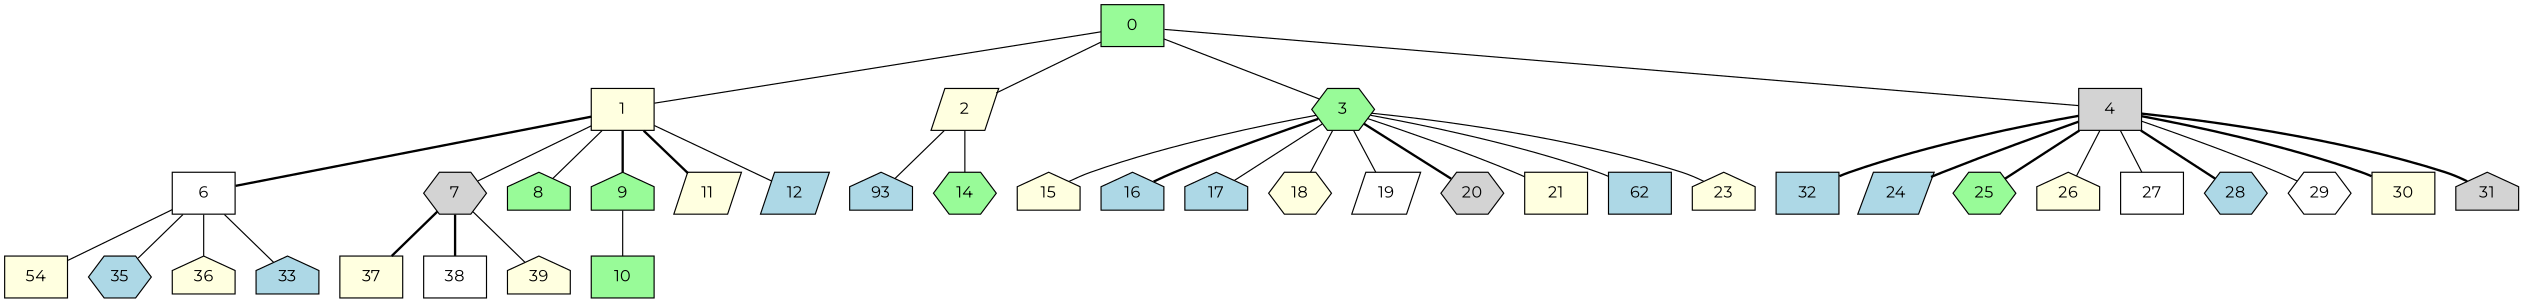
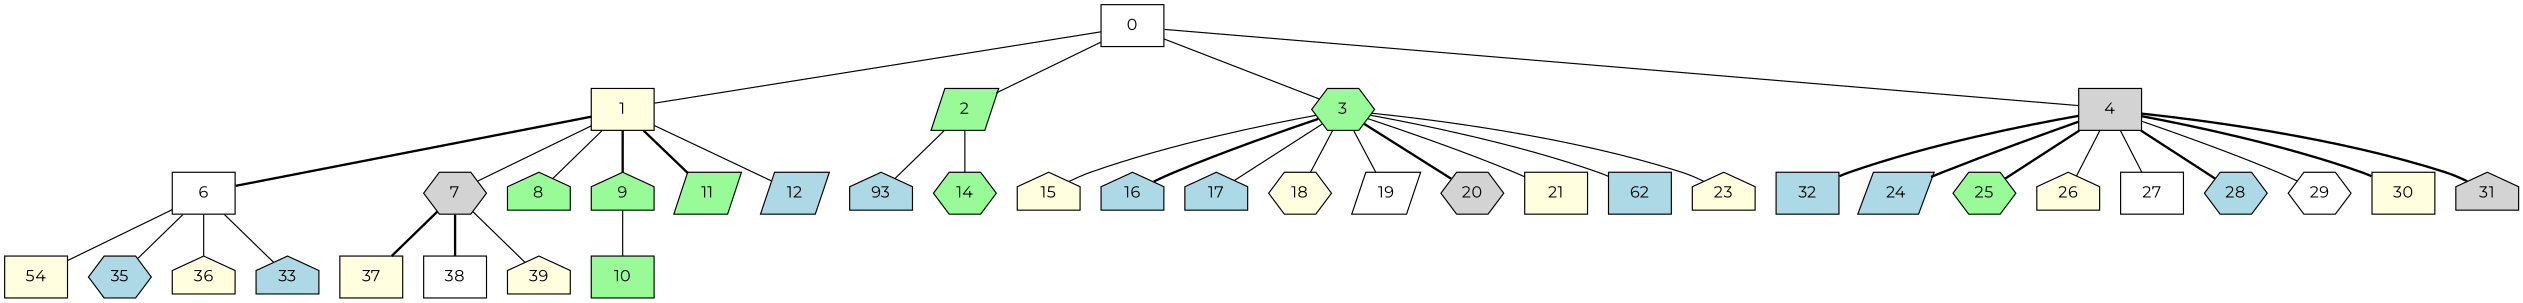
(1132, 26) -> (1132, 26)
(965, 109) -> (965, 109)
(708, 193) -> (708, 193)
